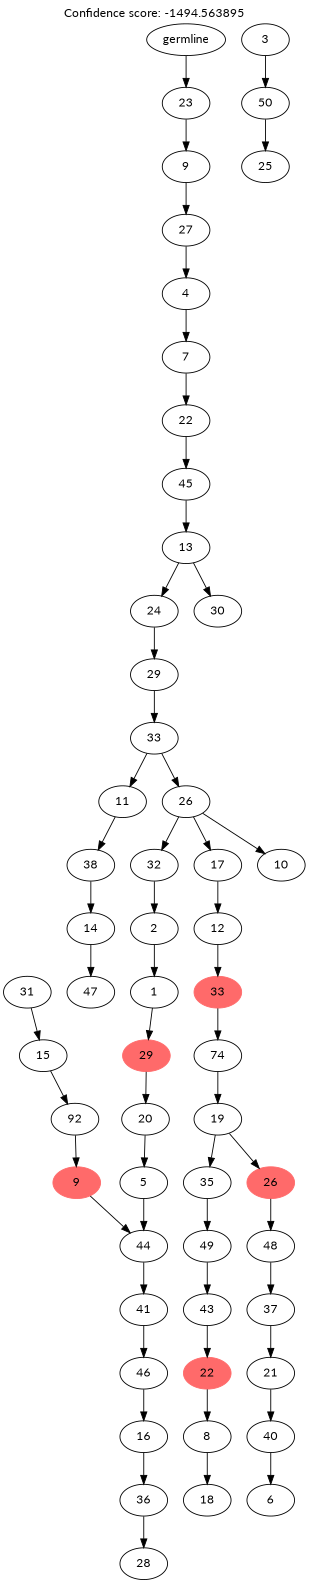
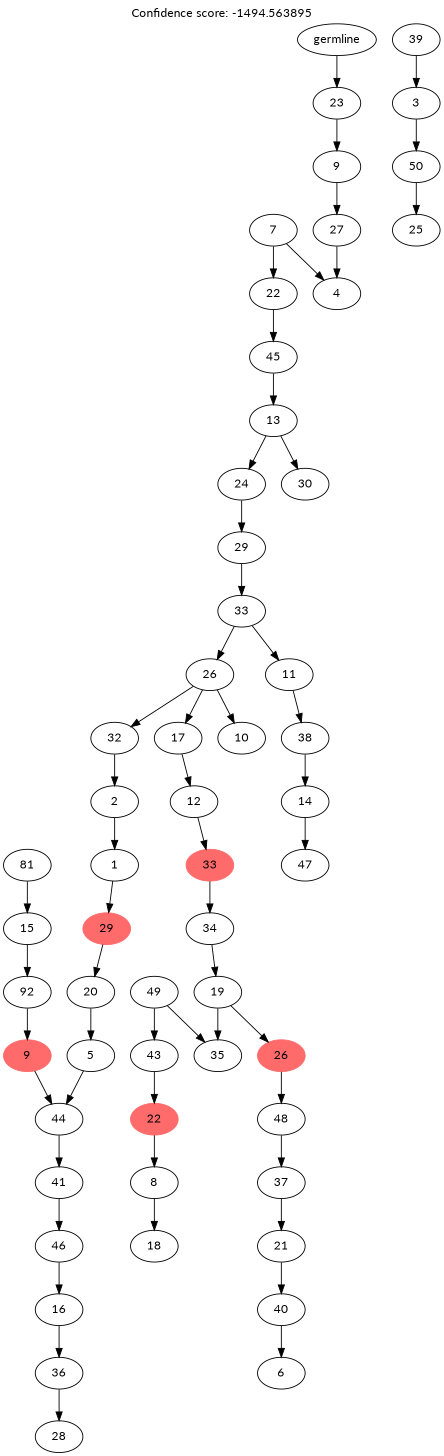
none -> (416, 40)
(186, 321) -> (302, 259)
(27, 992) -> (27, 865)
(218, 1056) -> (210, 929)
(207, 1210) -> (183, 1021)
